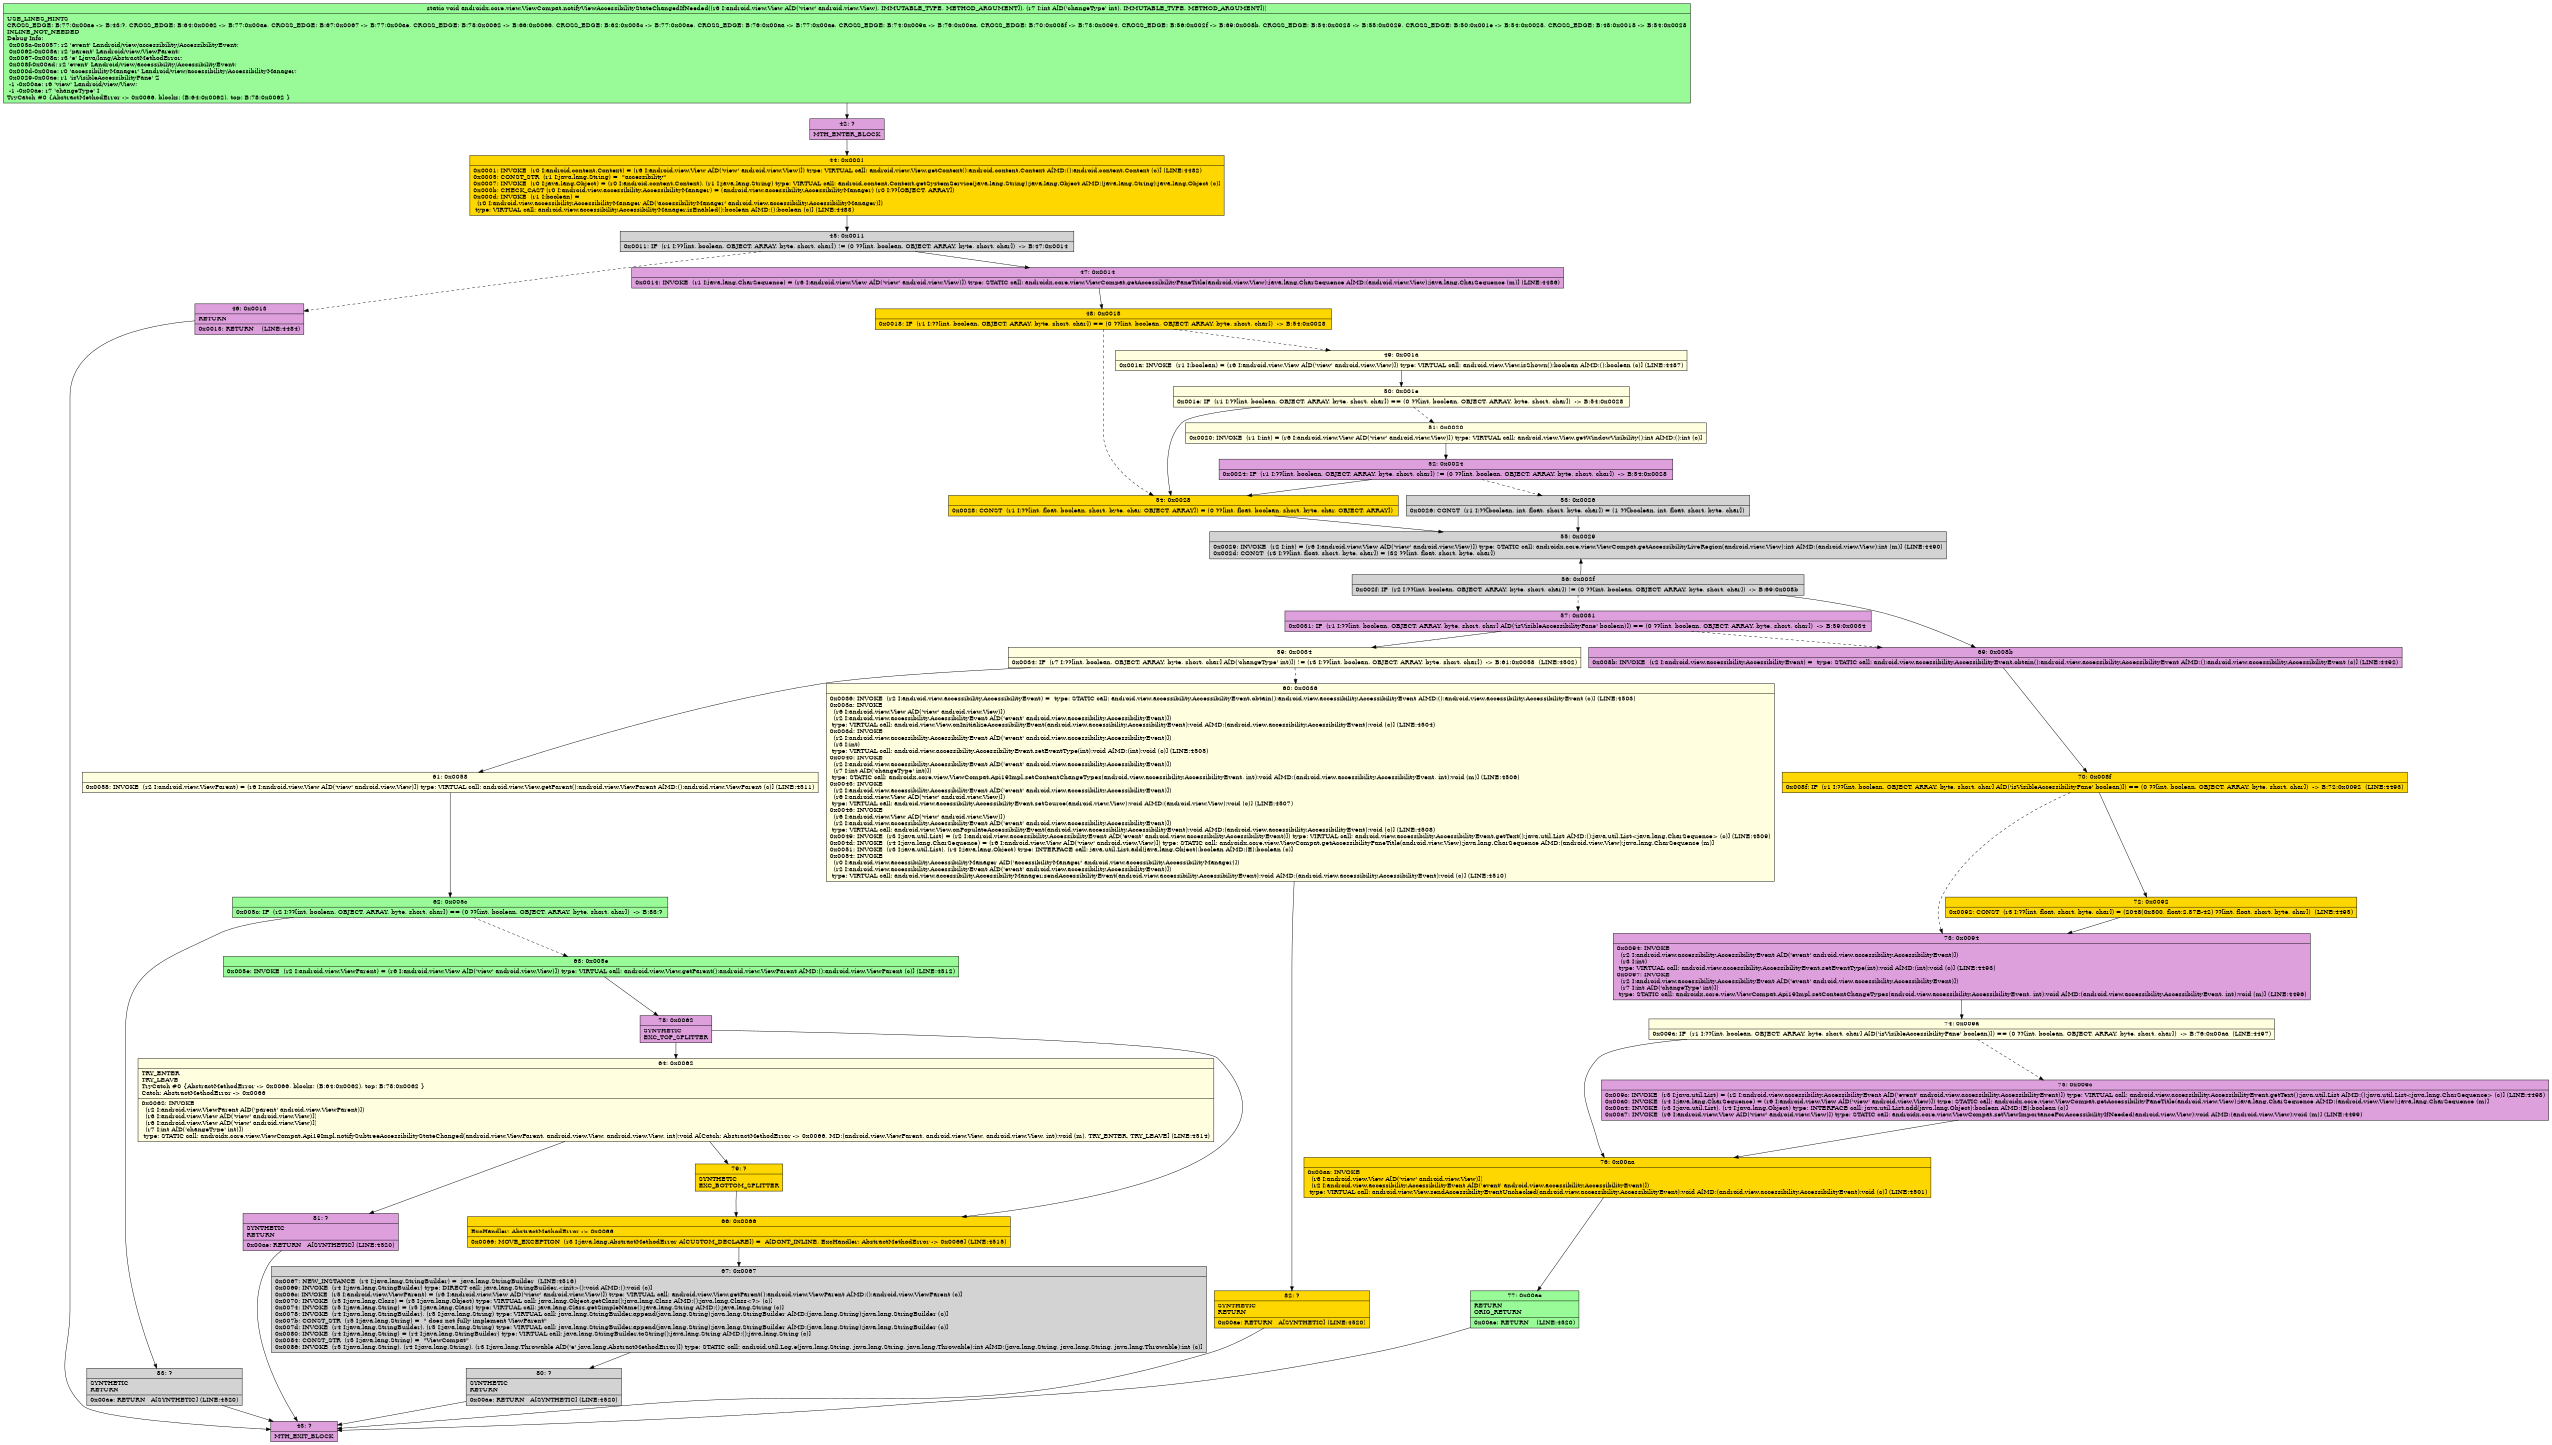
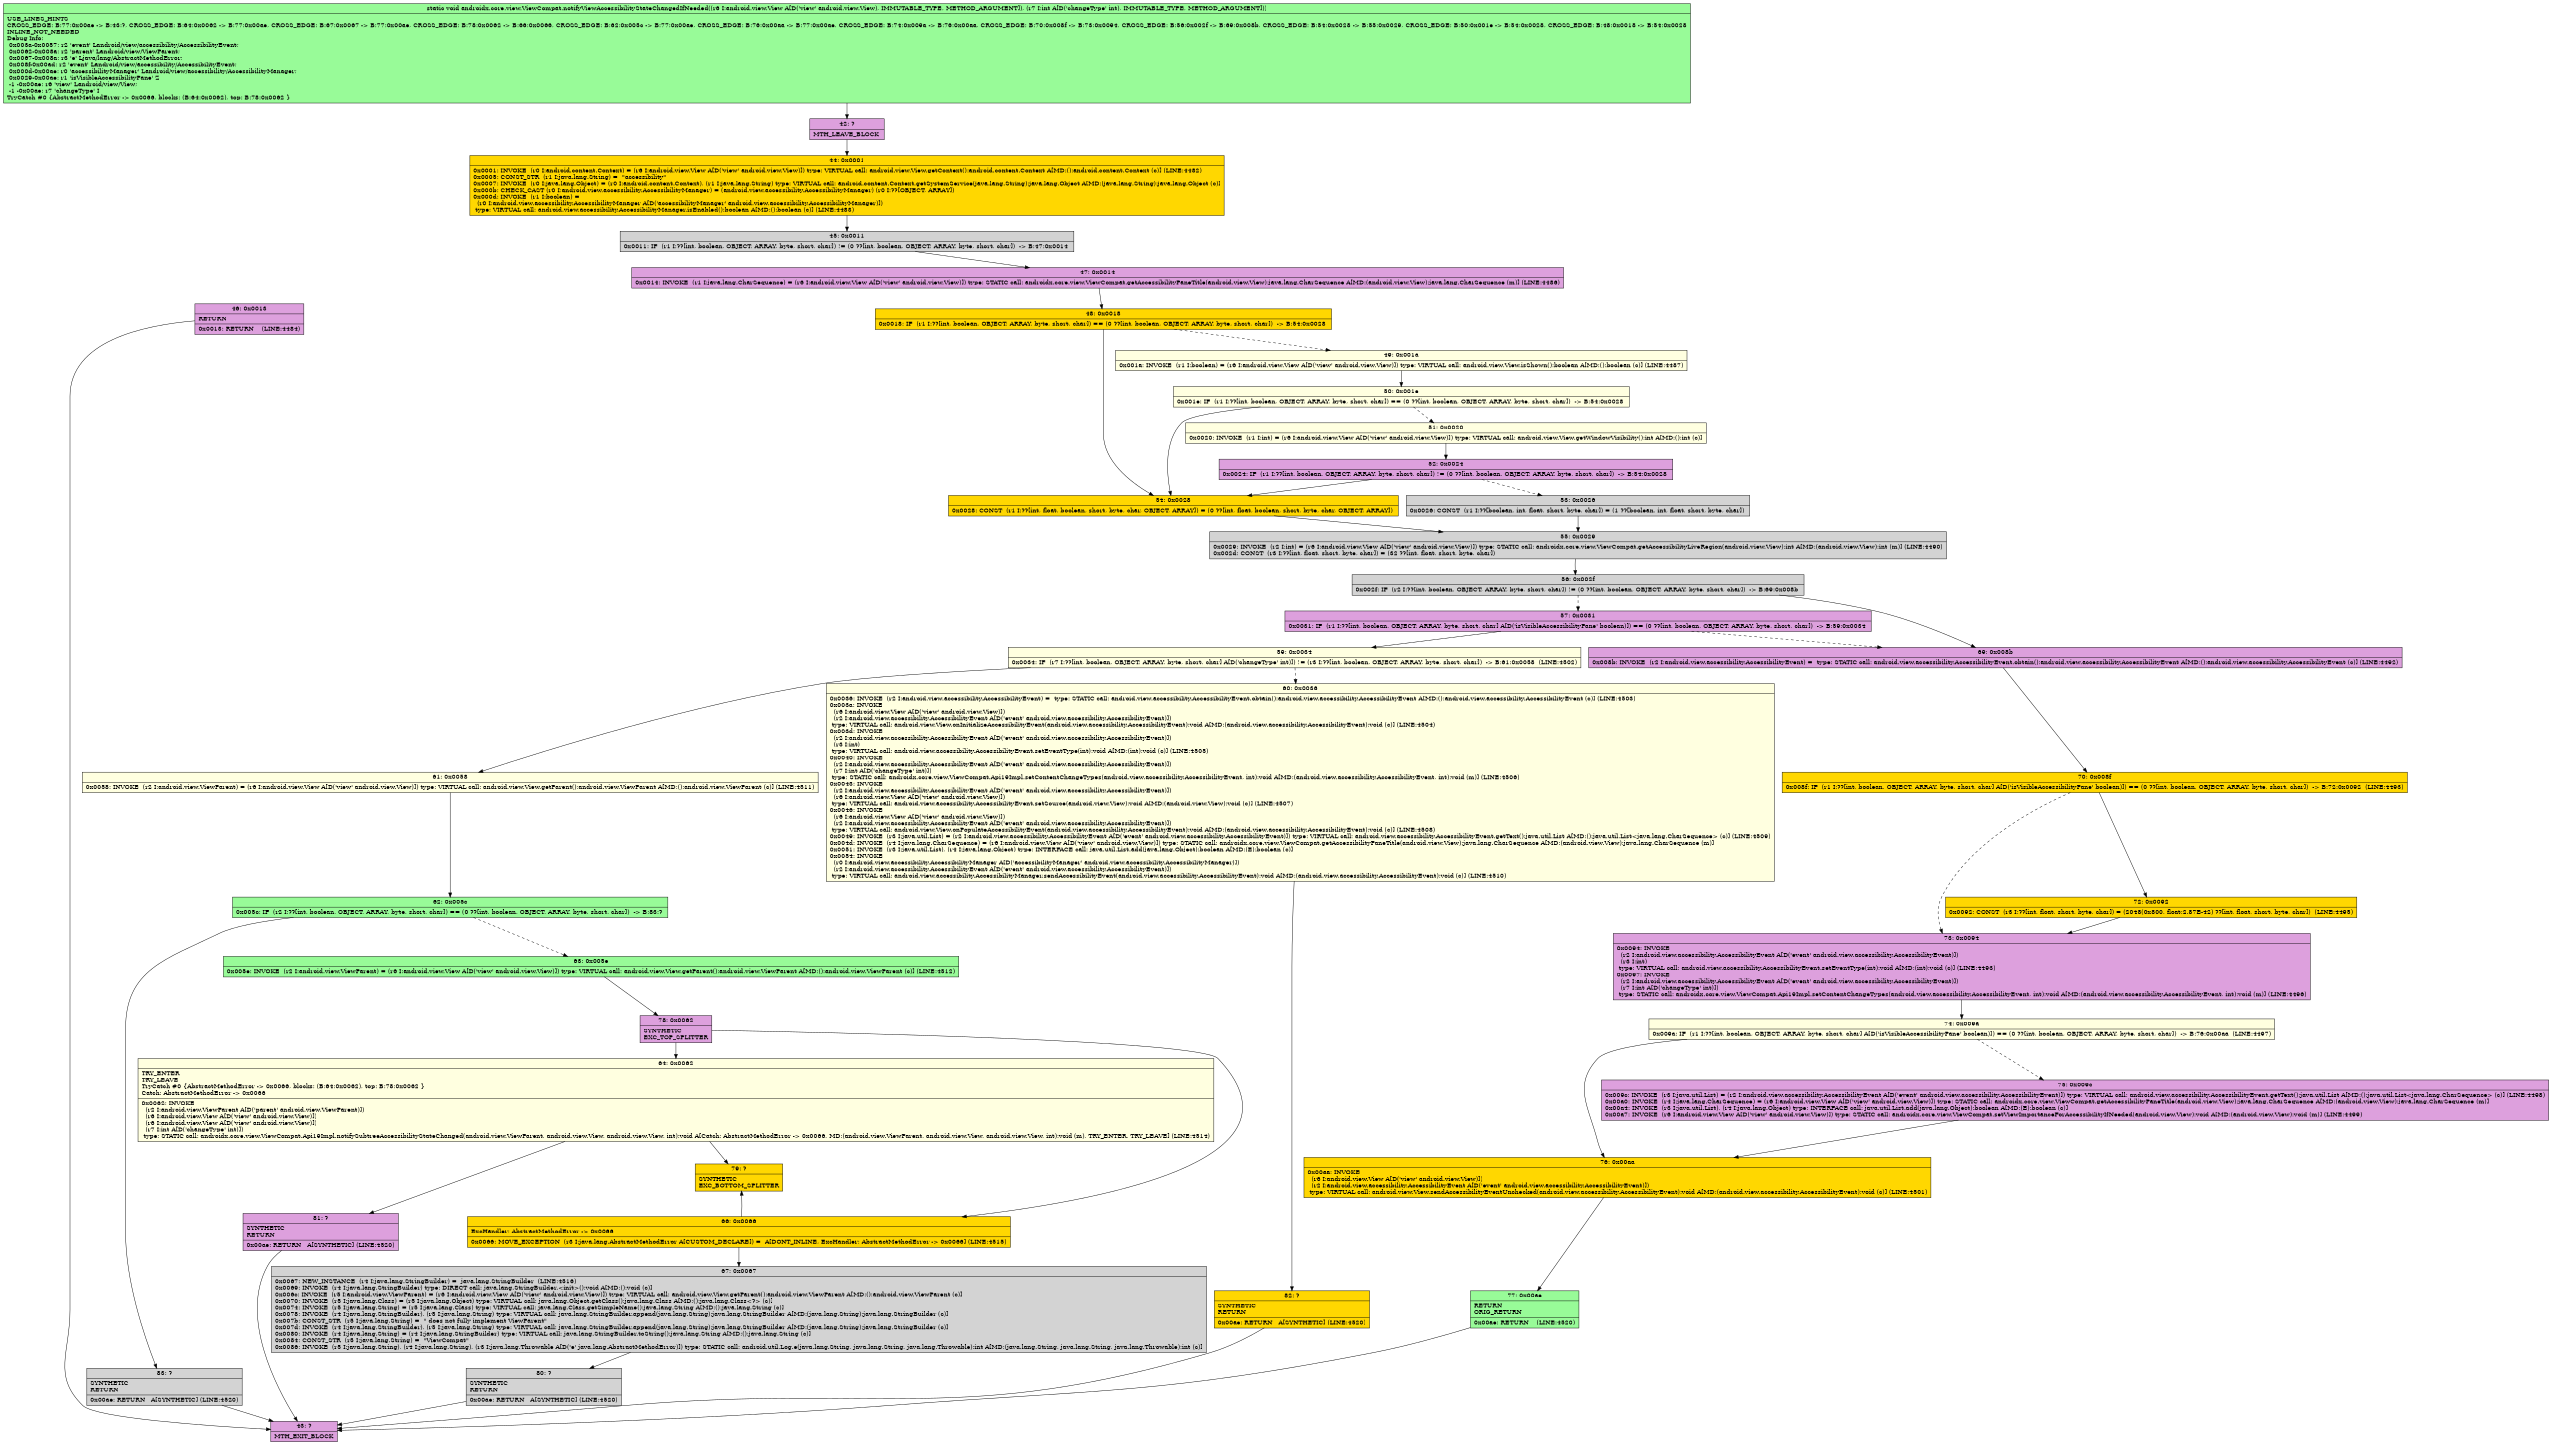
(847, 134) -> (846, 134)
(535, 280) -> none
(1103, 421) -> (1103, 421)
(1581, 569) -> (1575, 565)
(736, 1202) -> (742, 1206)
